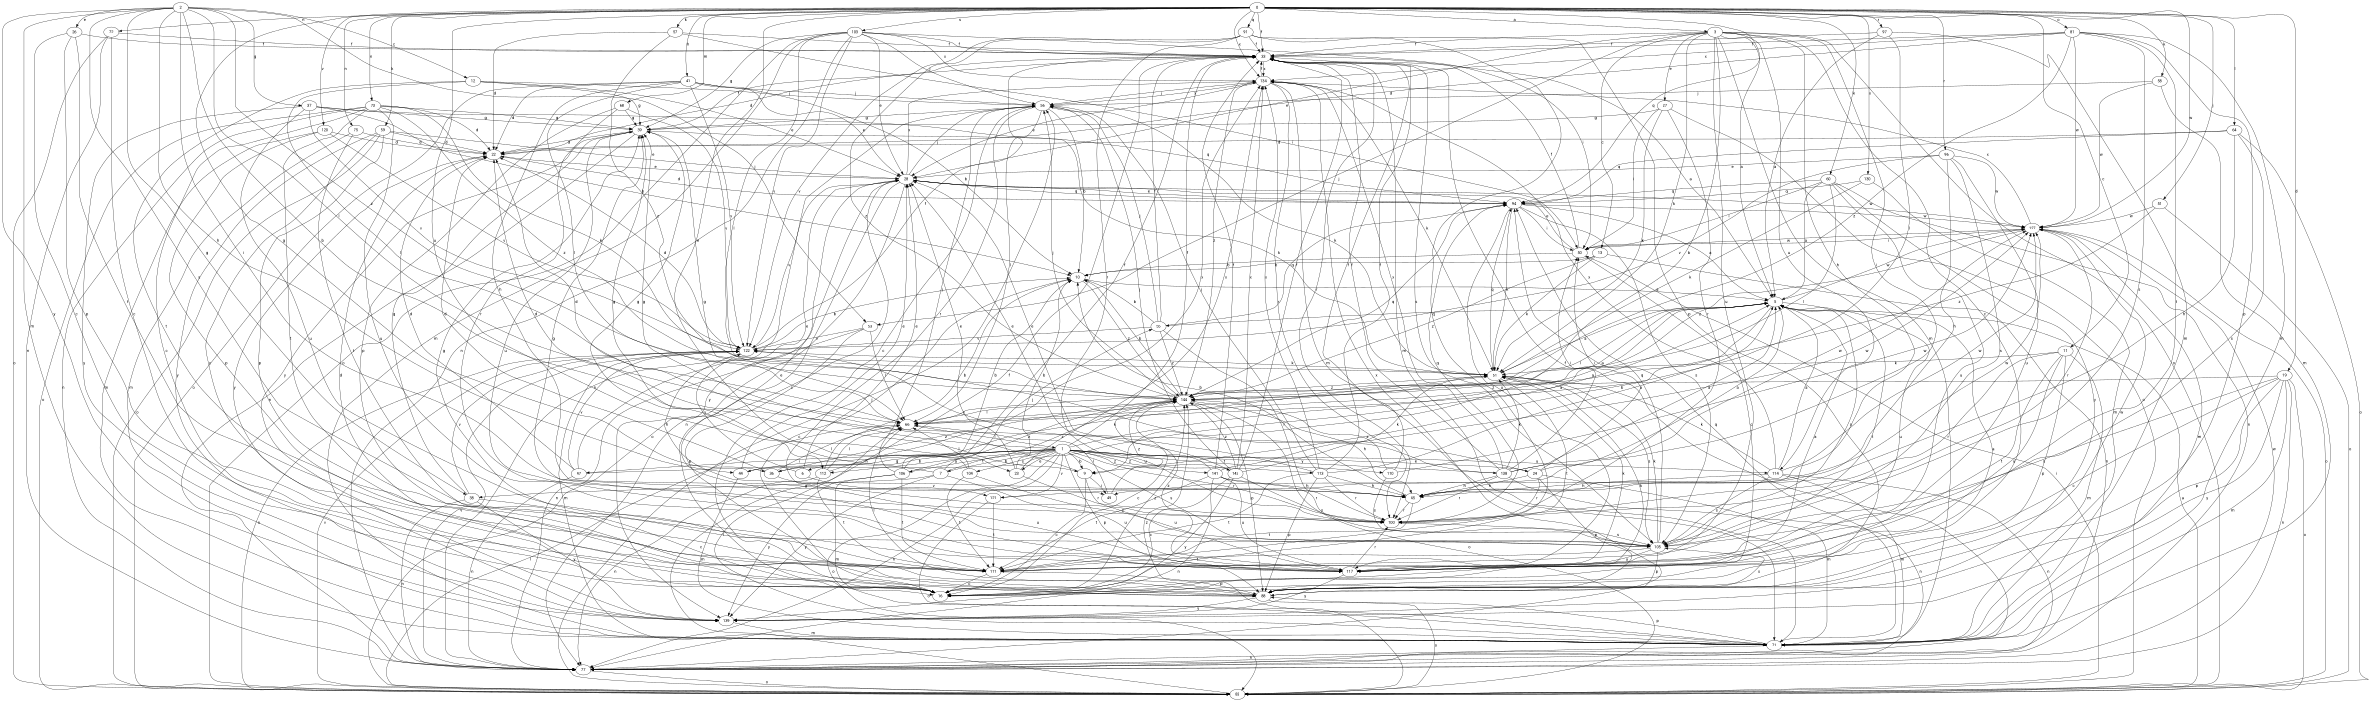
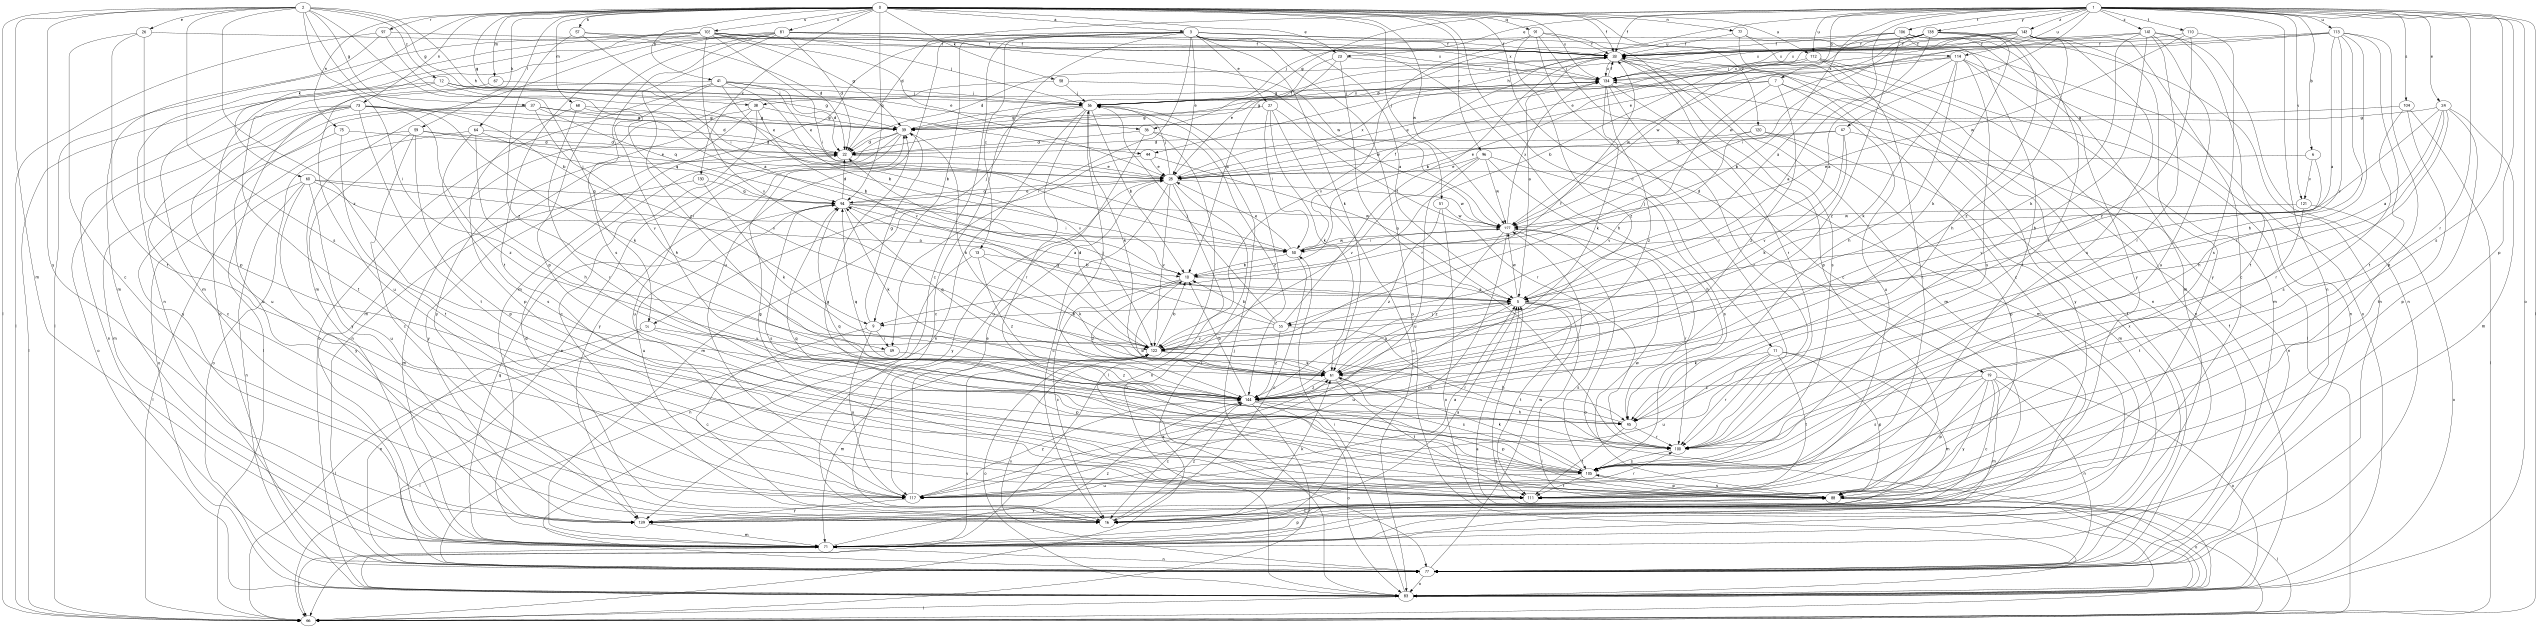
none -> (496, 81)
(987, 437) -> (2417, 611)
(1115, 575) -> none
